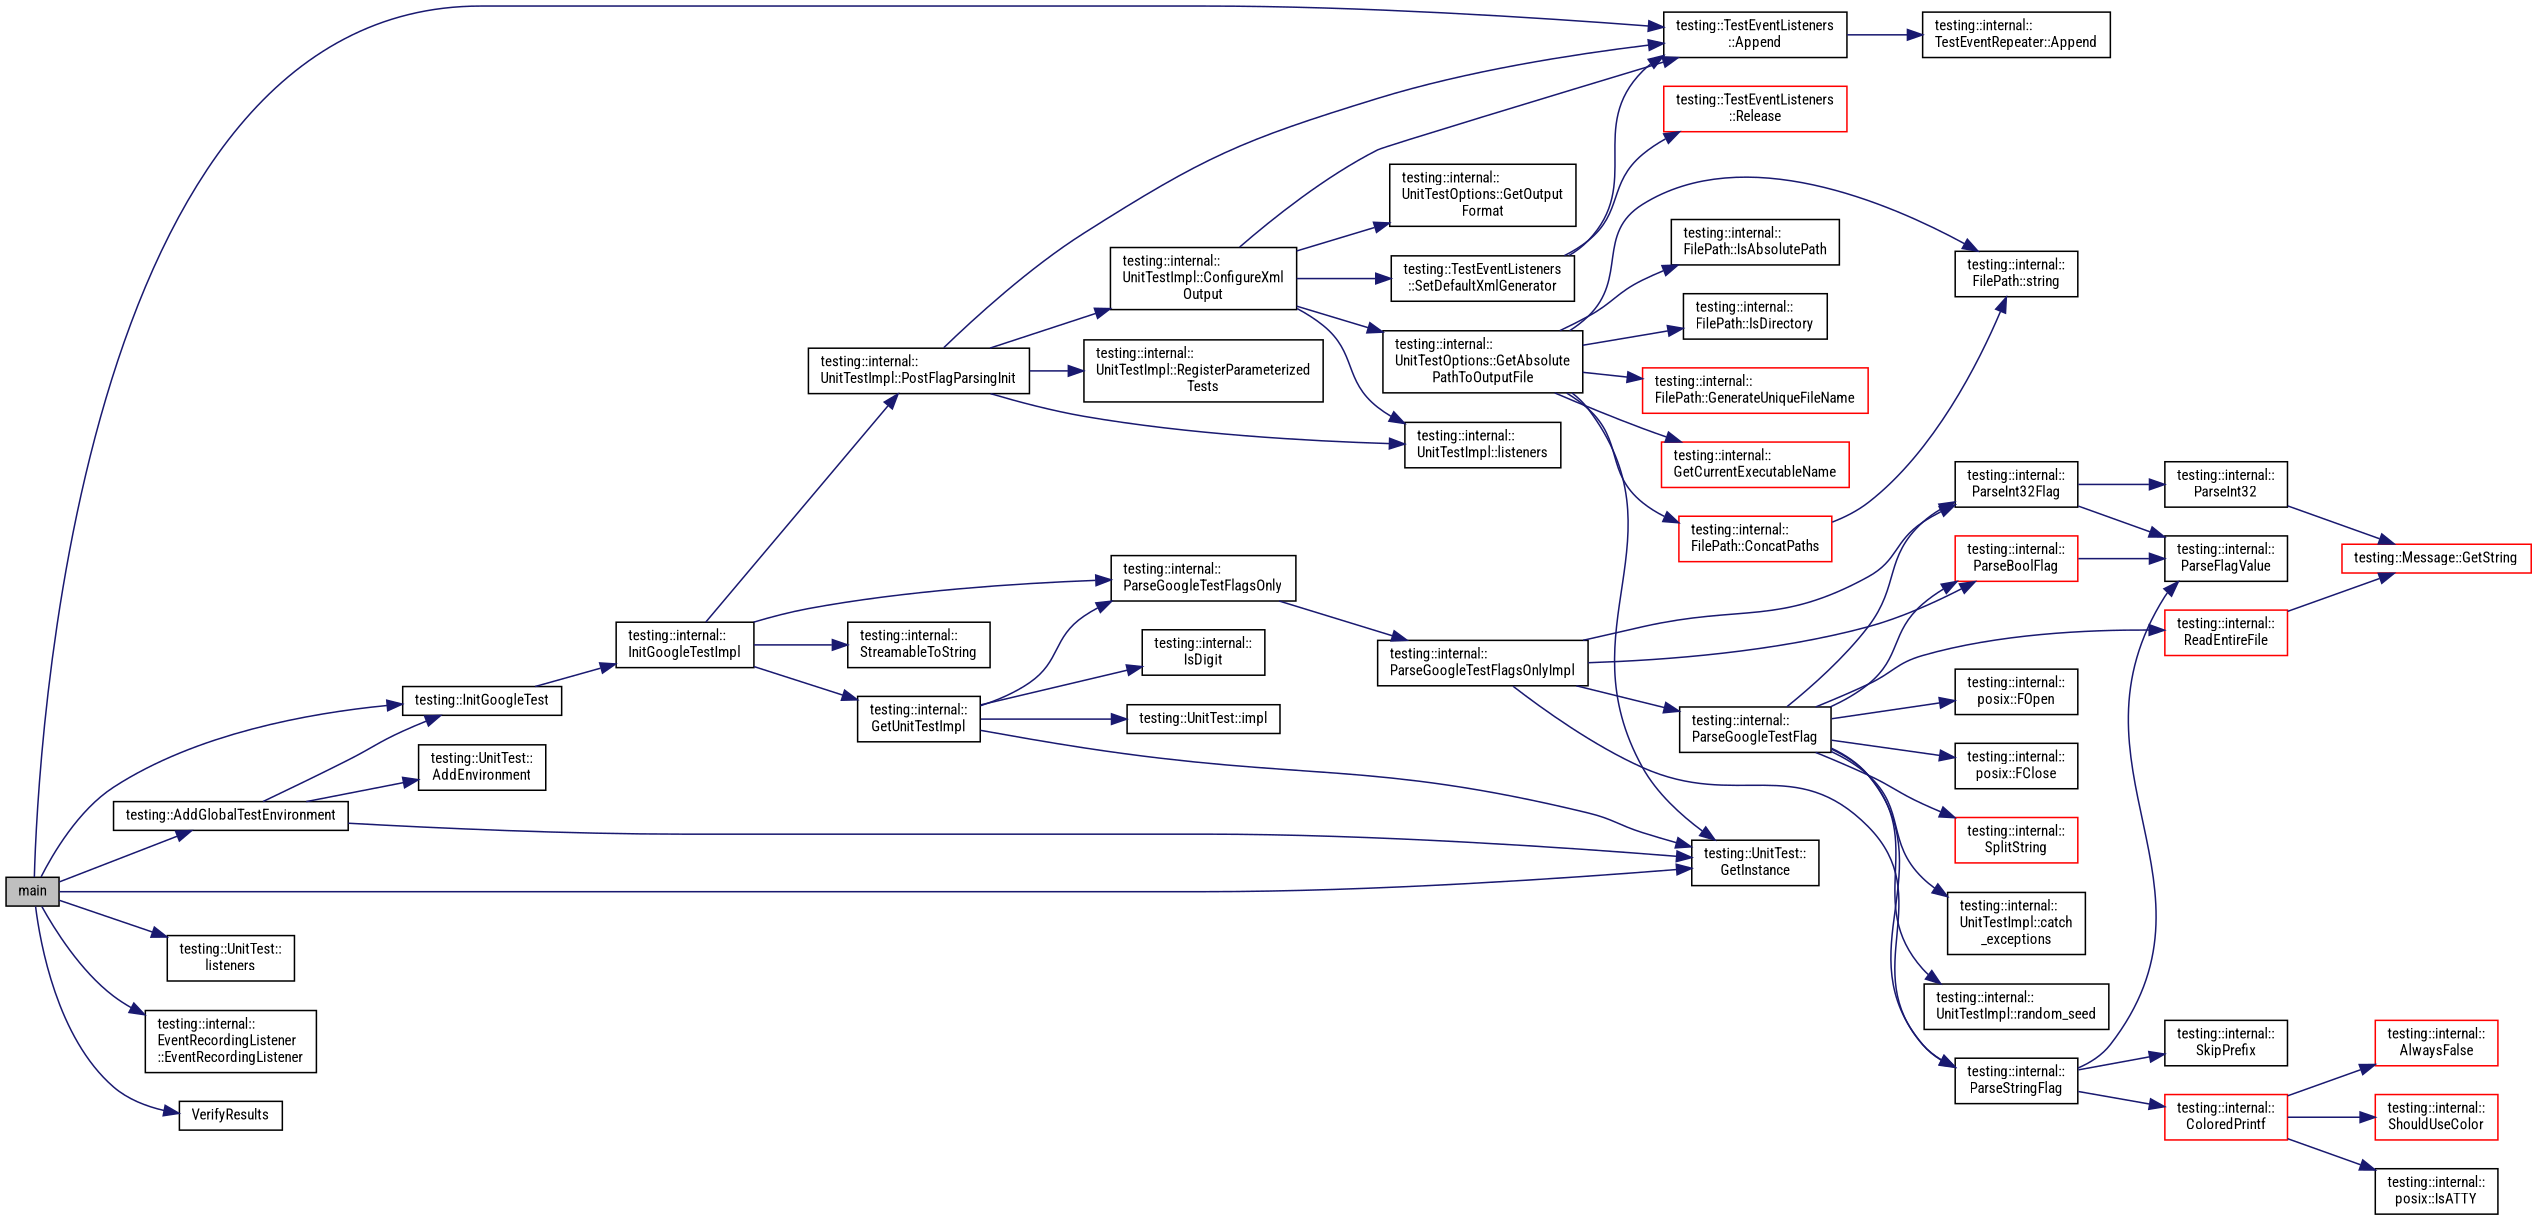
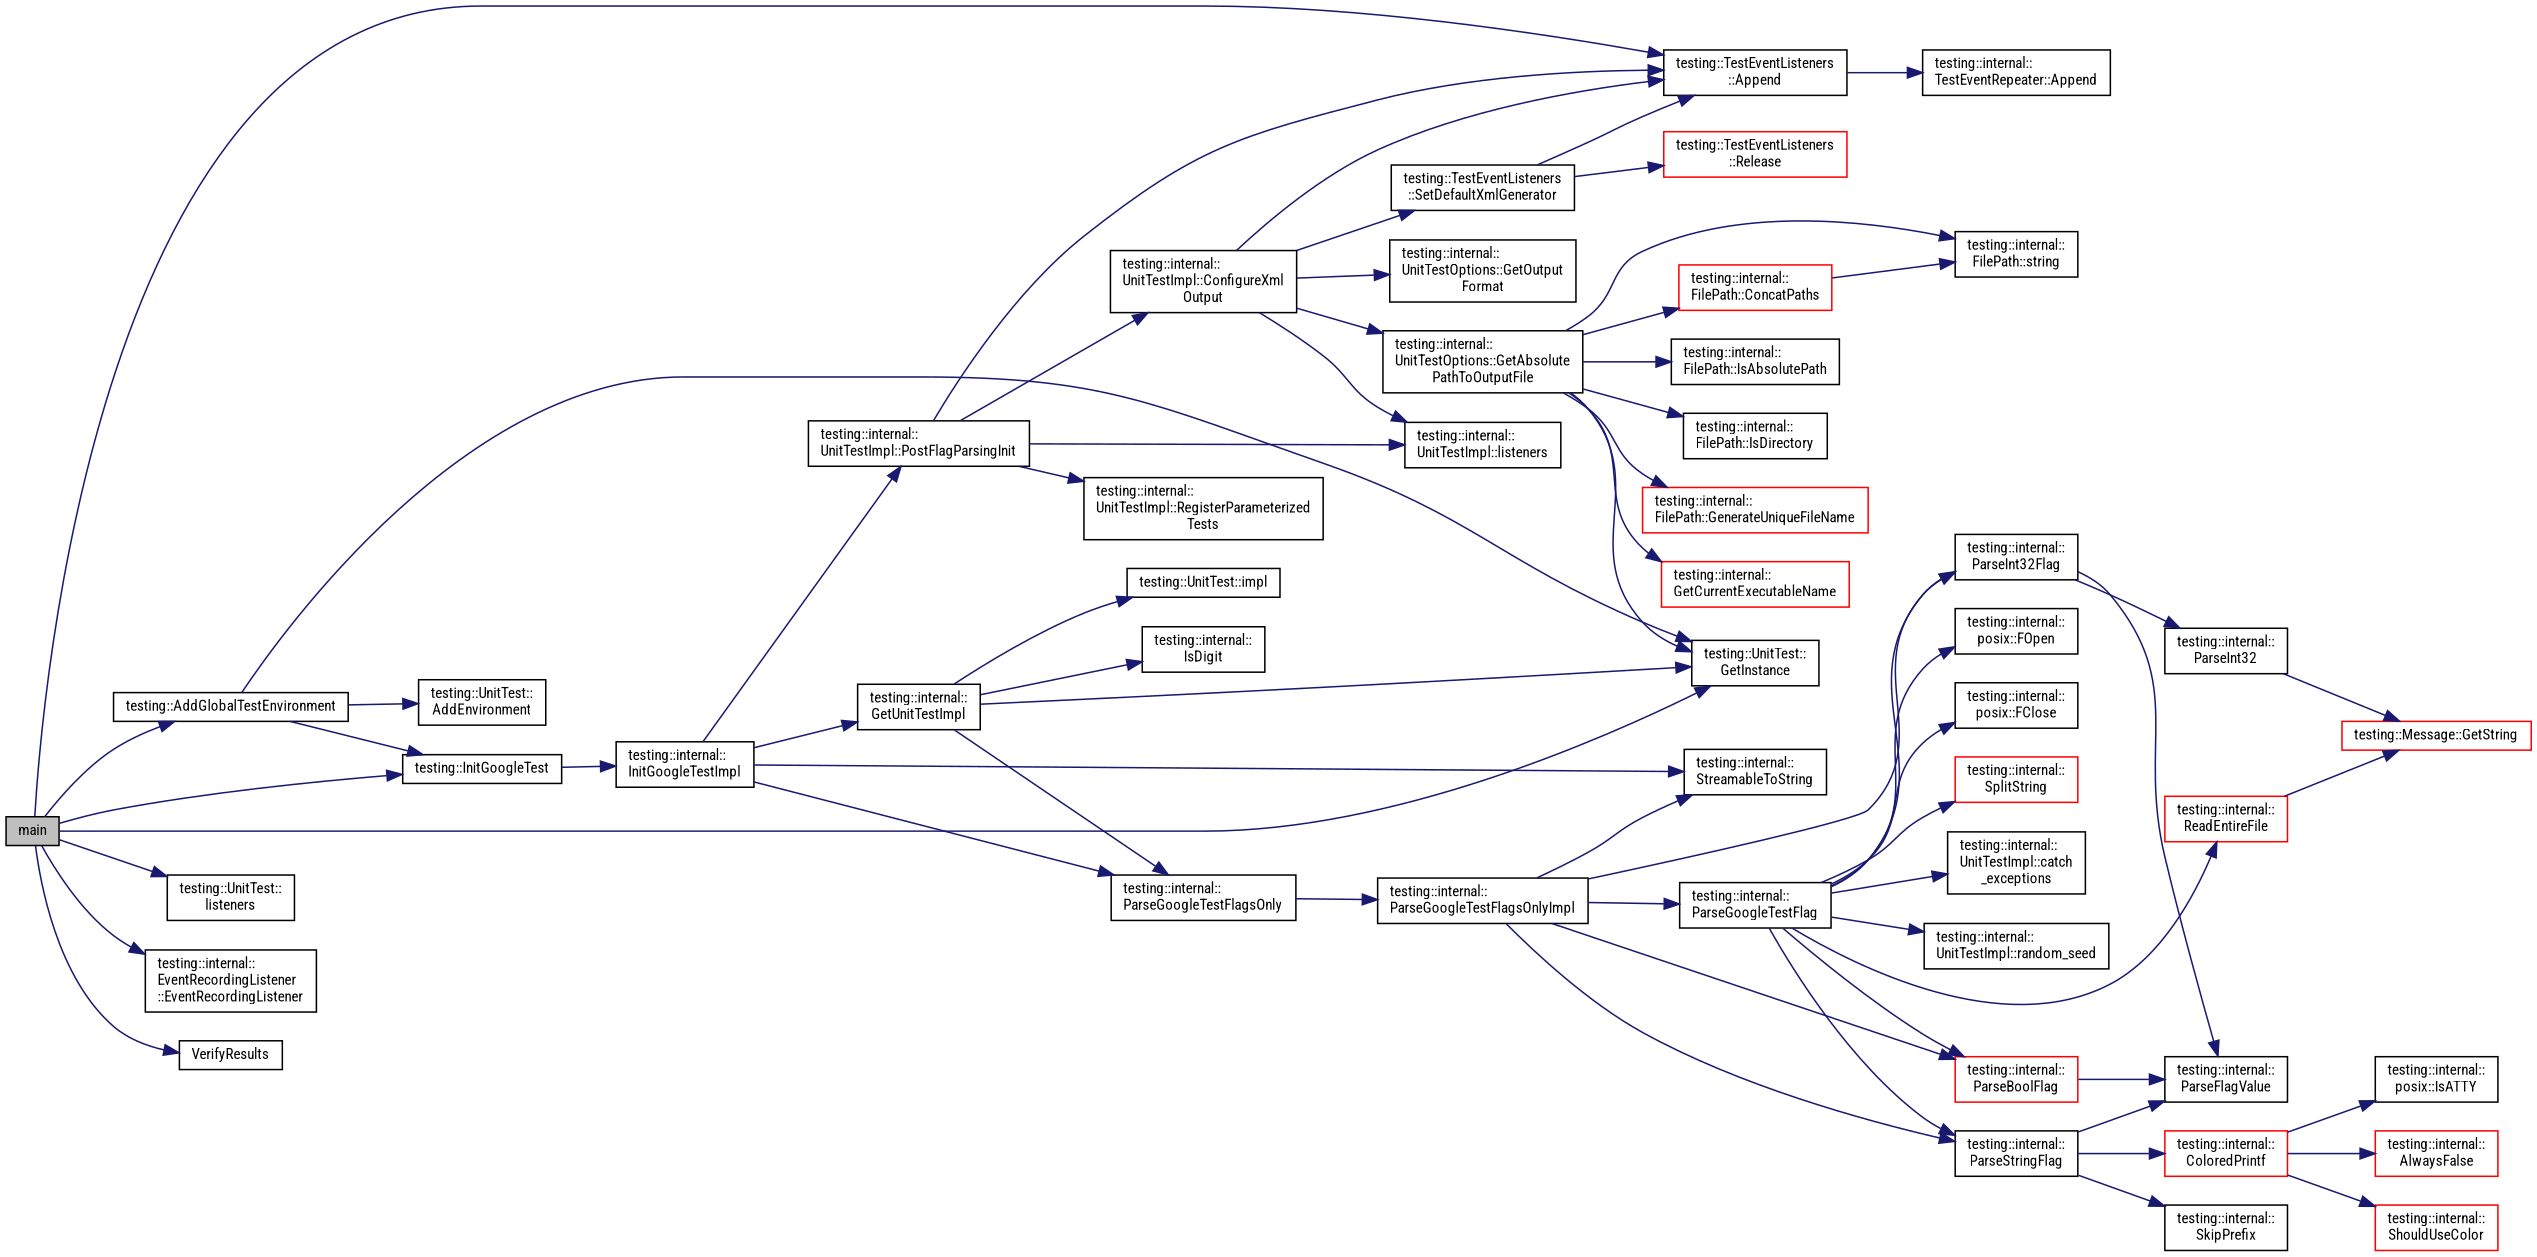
none -> (1608, 840)
